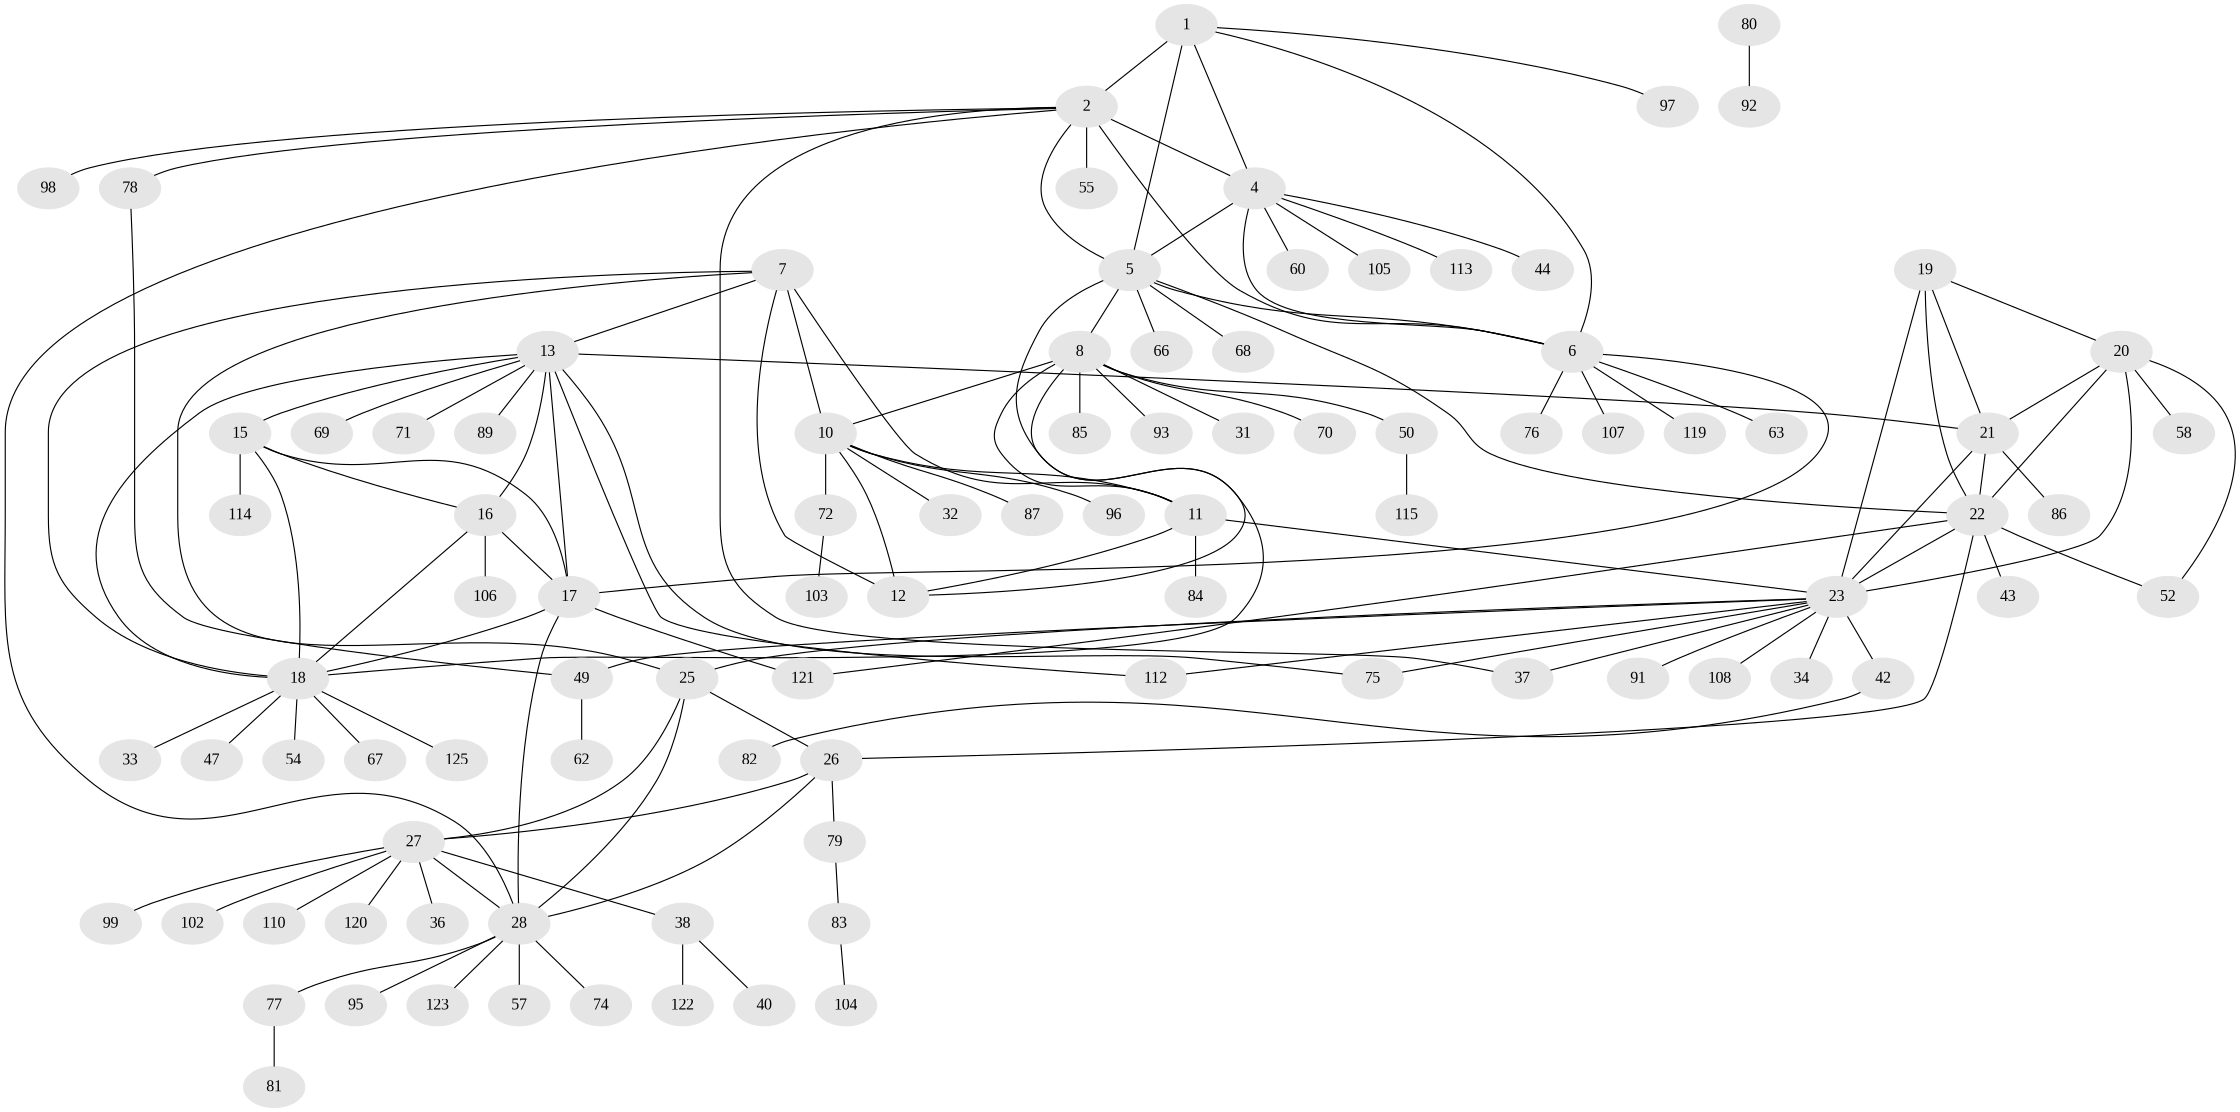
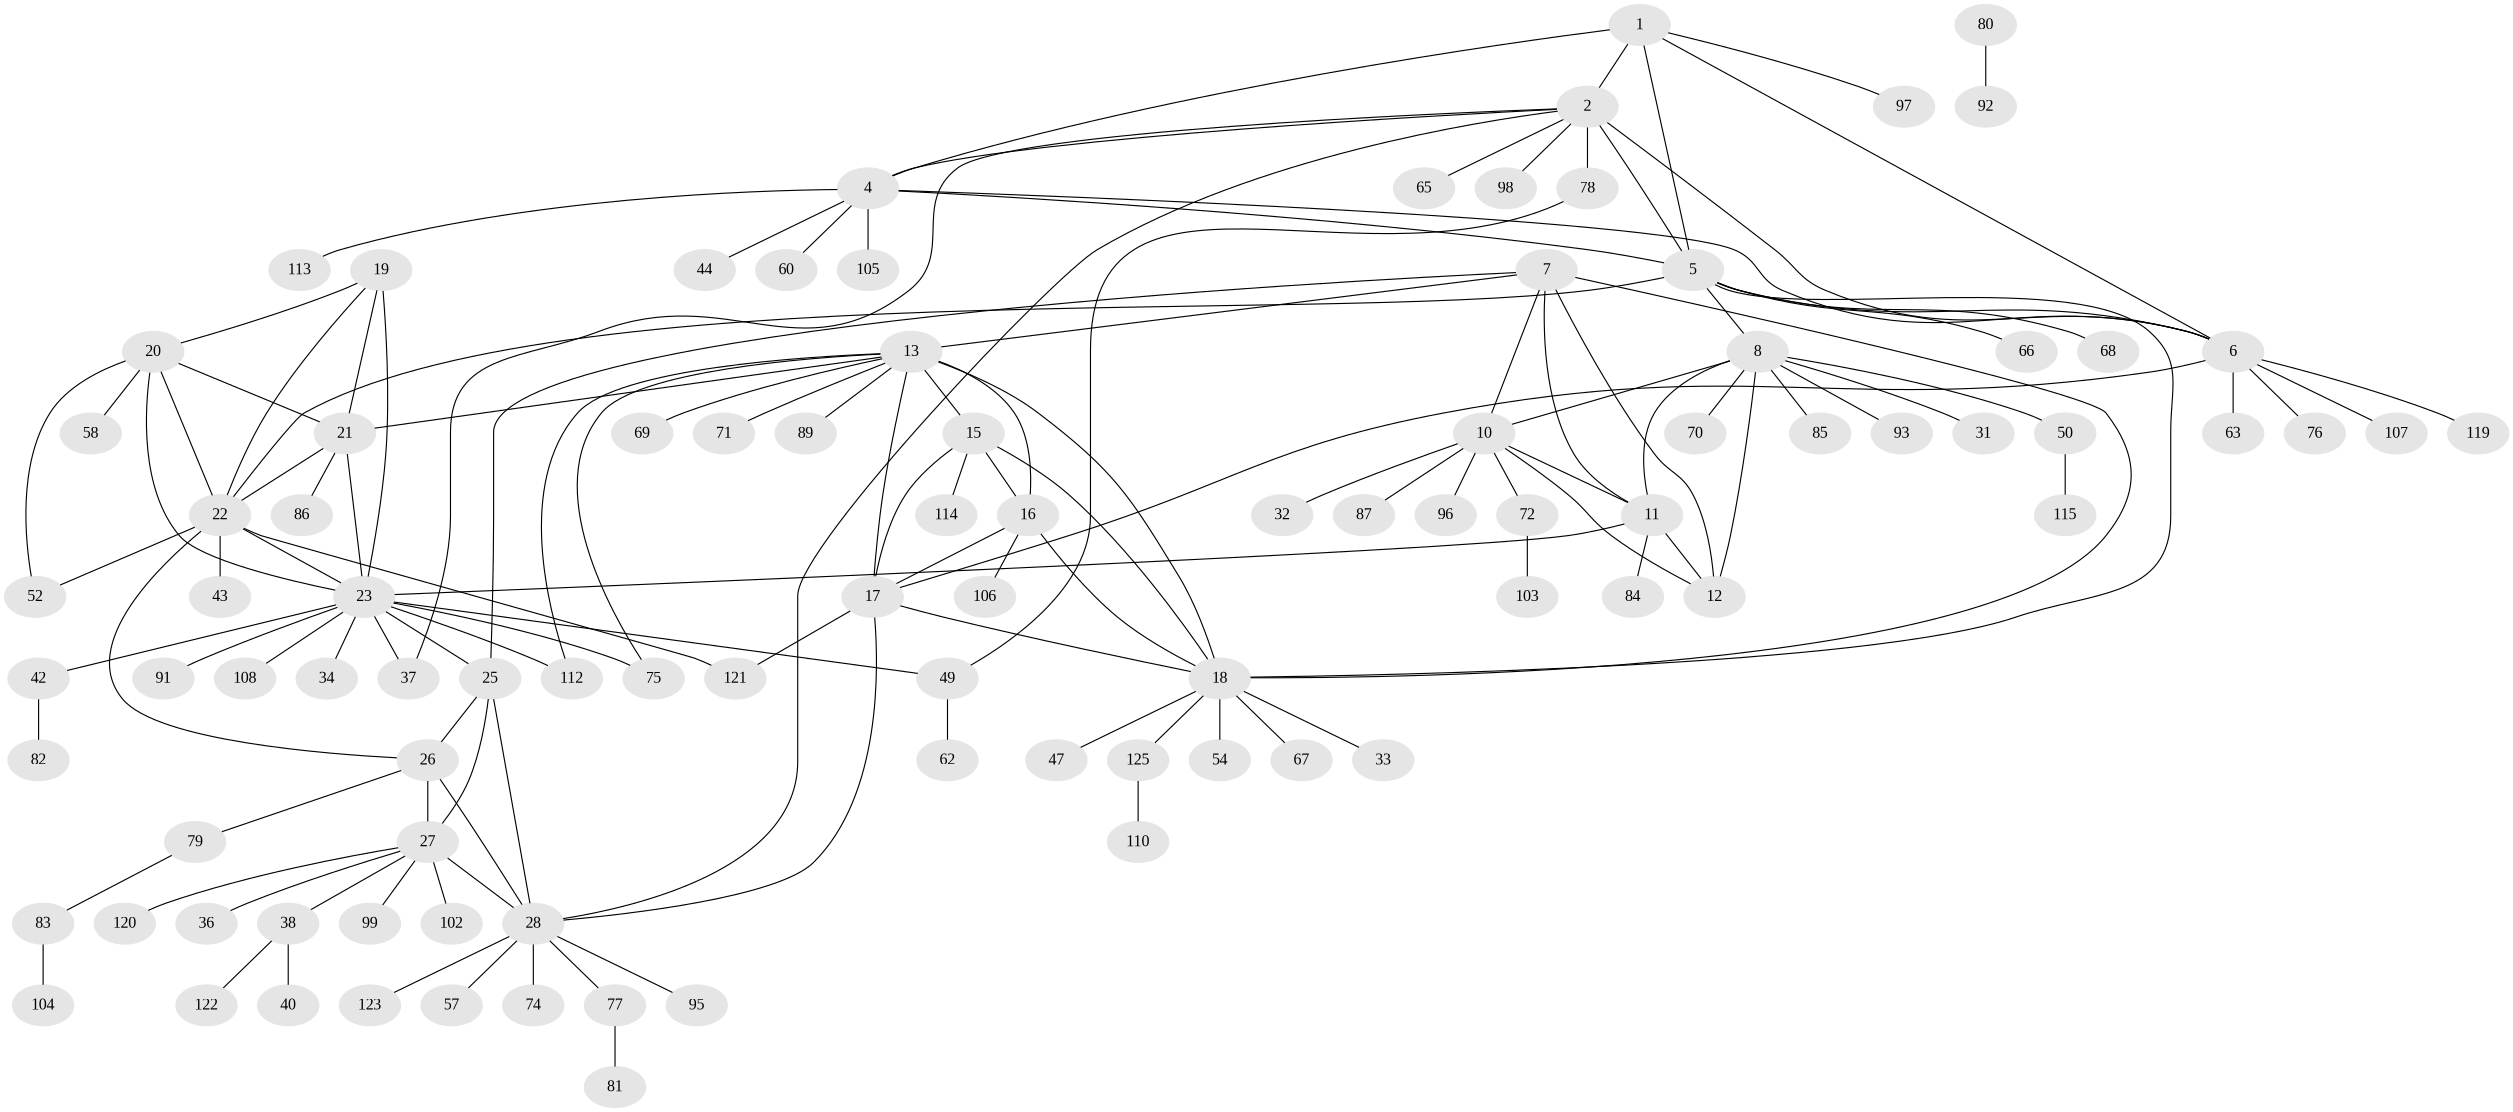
(1087, 188) -> (1424, 188)
(344, 883) -> (1138, 801)
